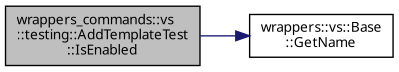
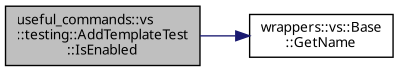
(103, 36) -> (103, 36)
